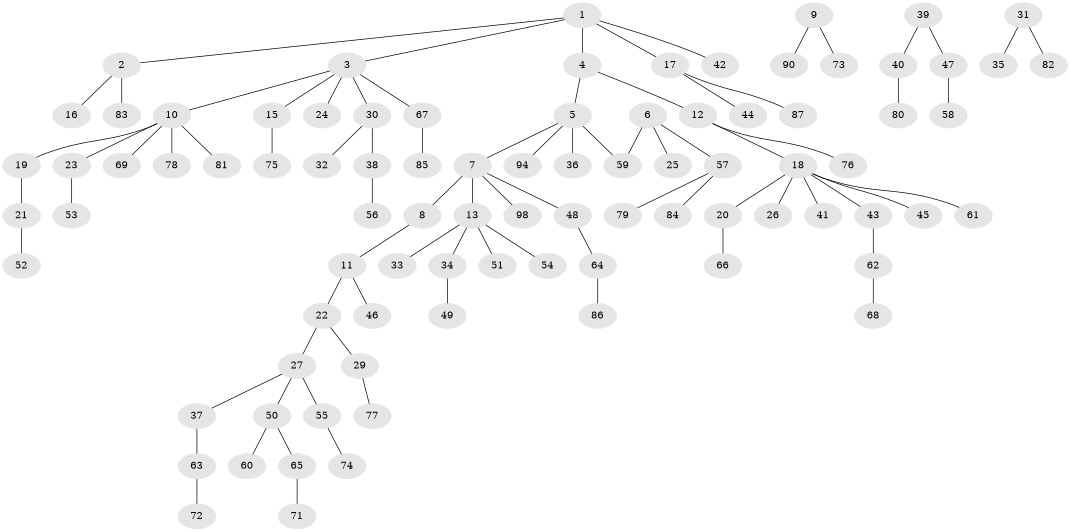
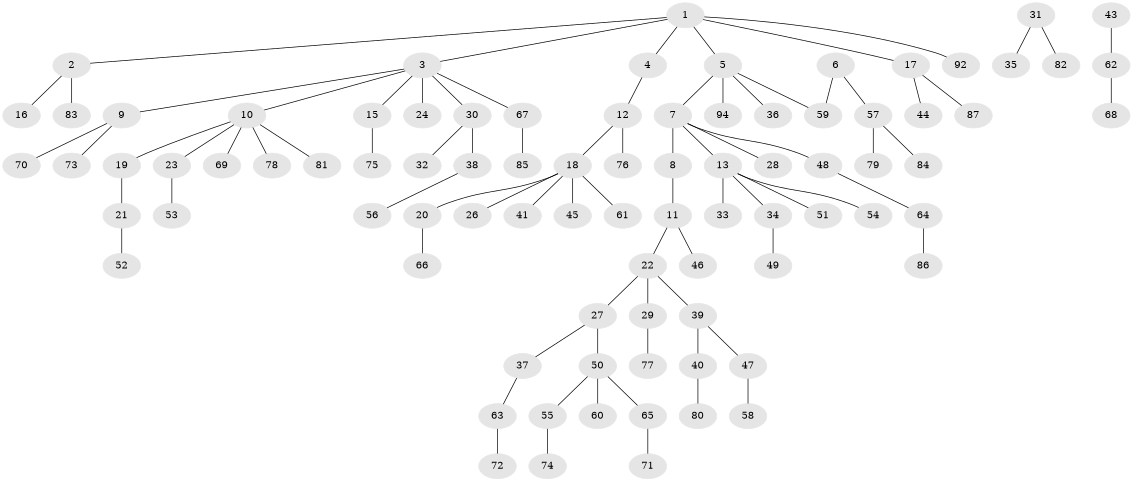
(720, 65) -> (961, 65)
(789, 65) -> (22, 166)
none -> (272, 90)
(578, 90) -> (704, 40)
(673, 166) -> none
(836, 191) -> none
(523, 216) -> (773, 166)
none -> (673, 291)
(310, 391) -> (573, 391)
